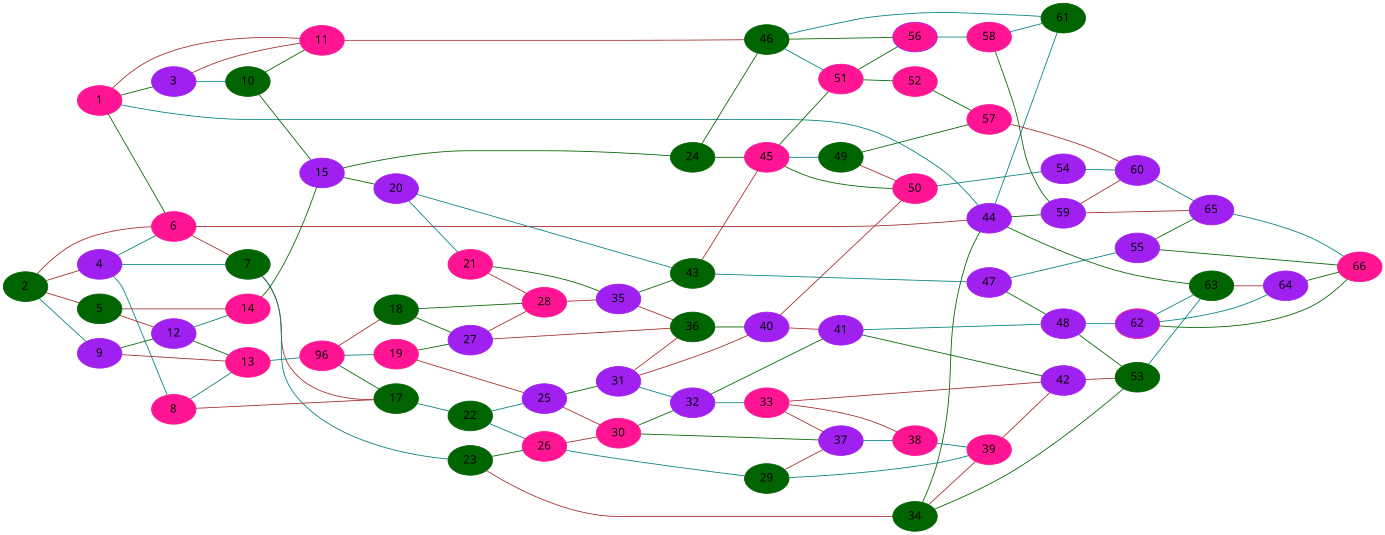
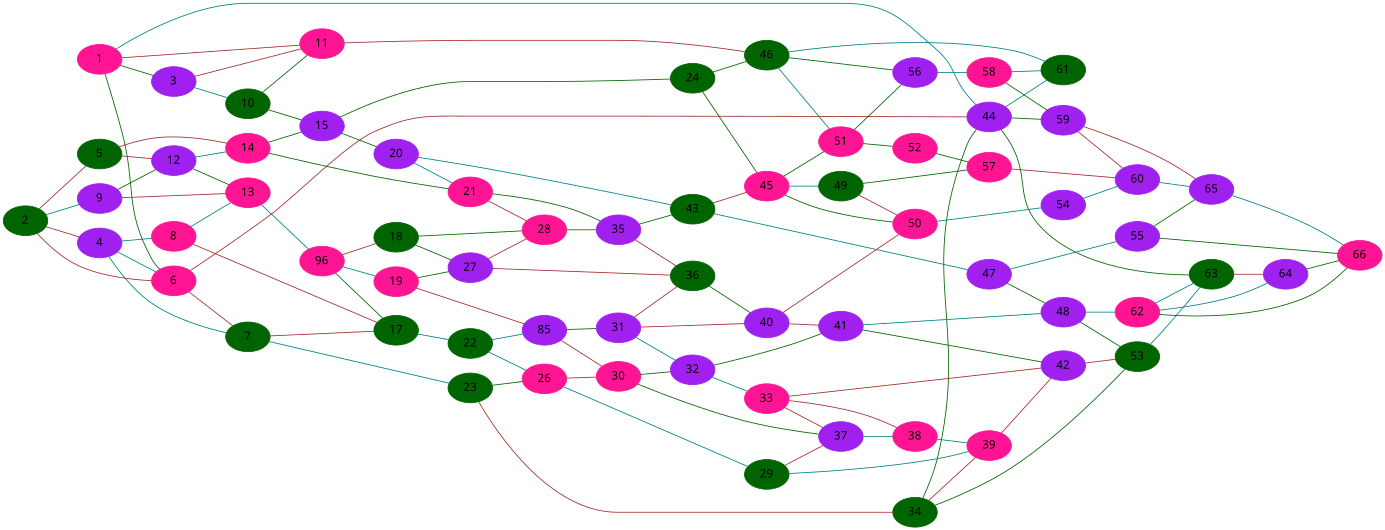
(915, 37) -> (915, 72)
none -> (358, 173)
(582, 301) -> (582, 230)
(1137, 324) -> (1137, 312)
(544, 399) -> (544, 330)
